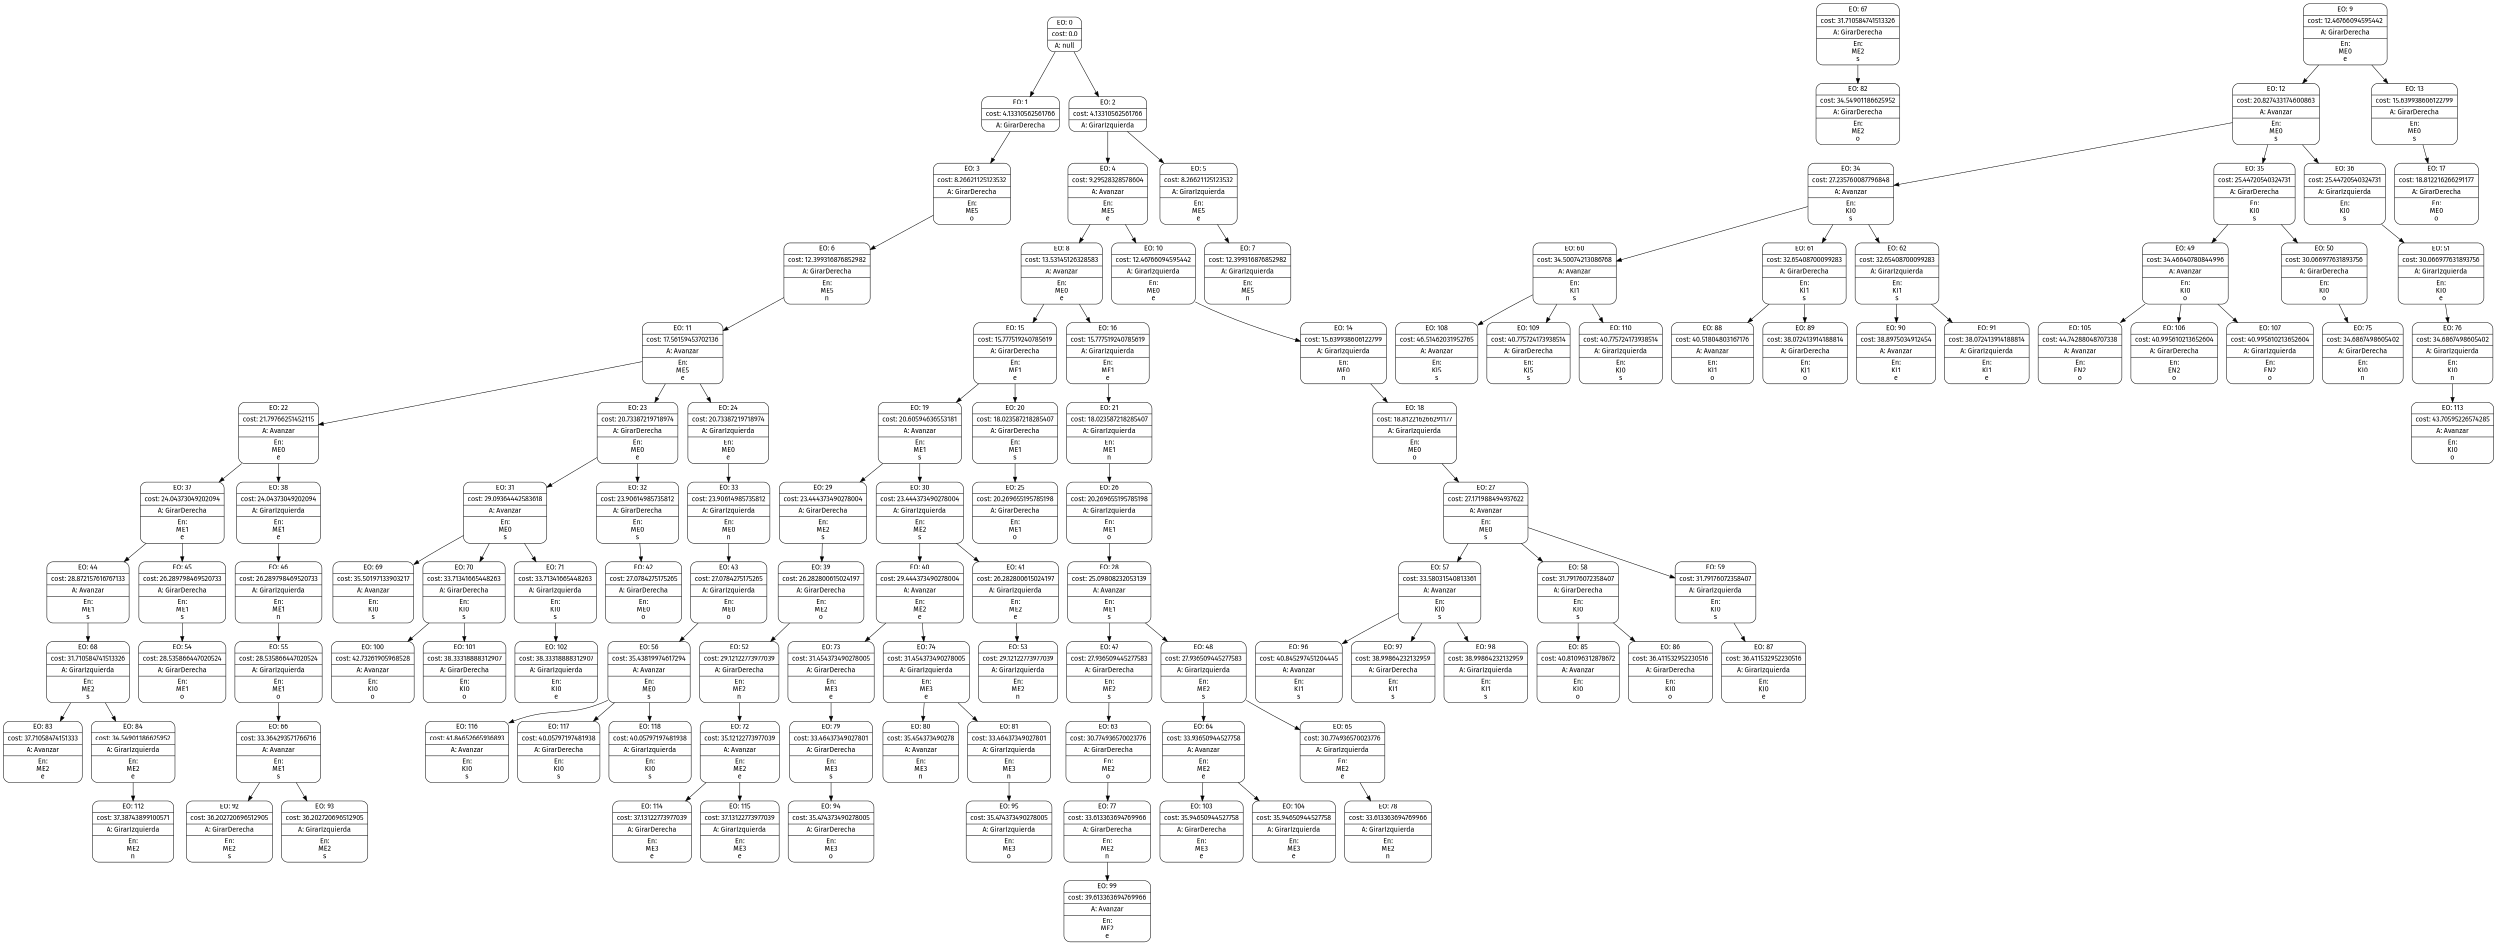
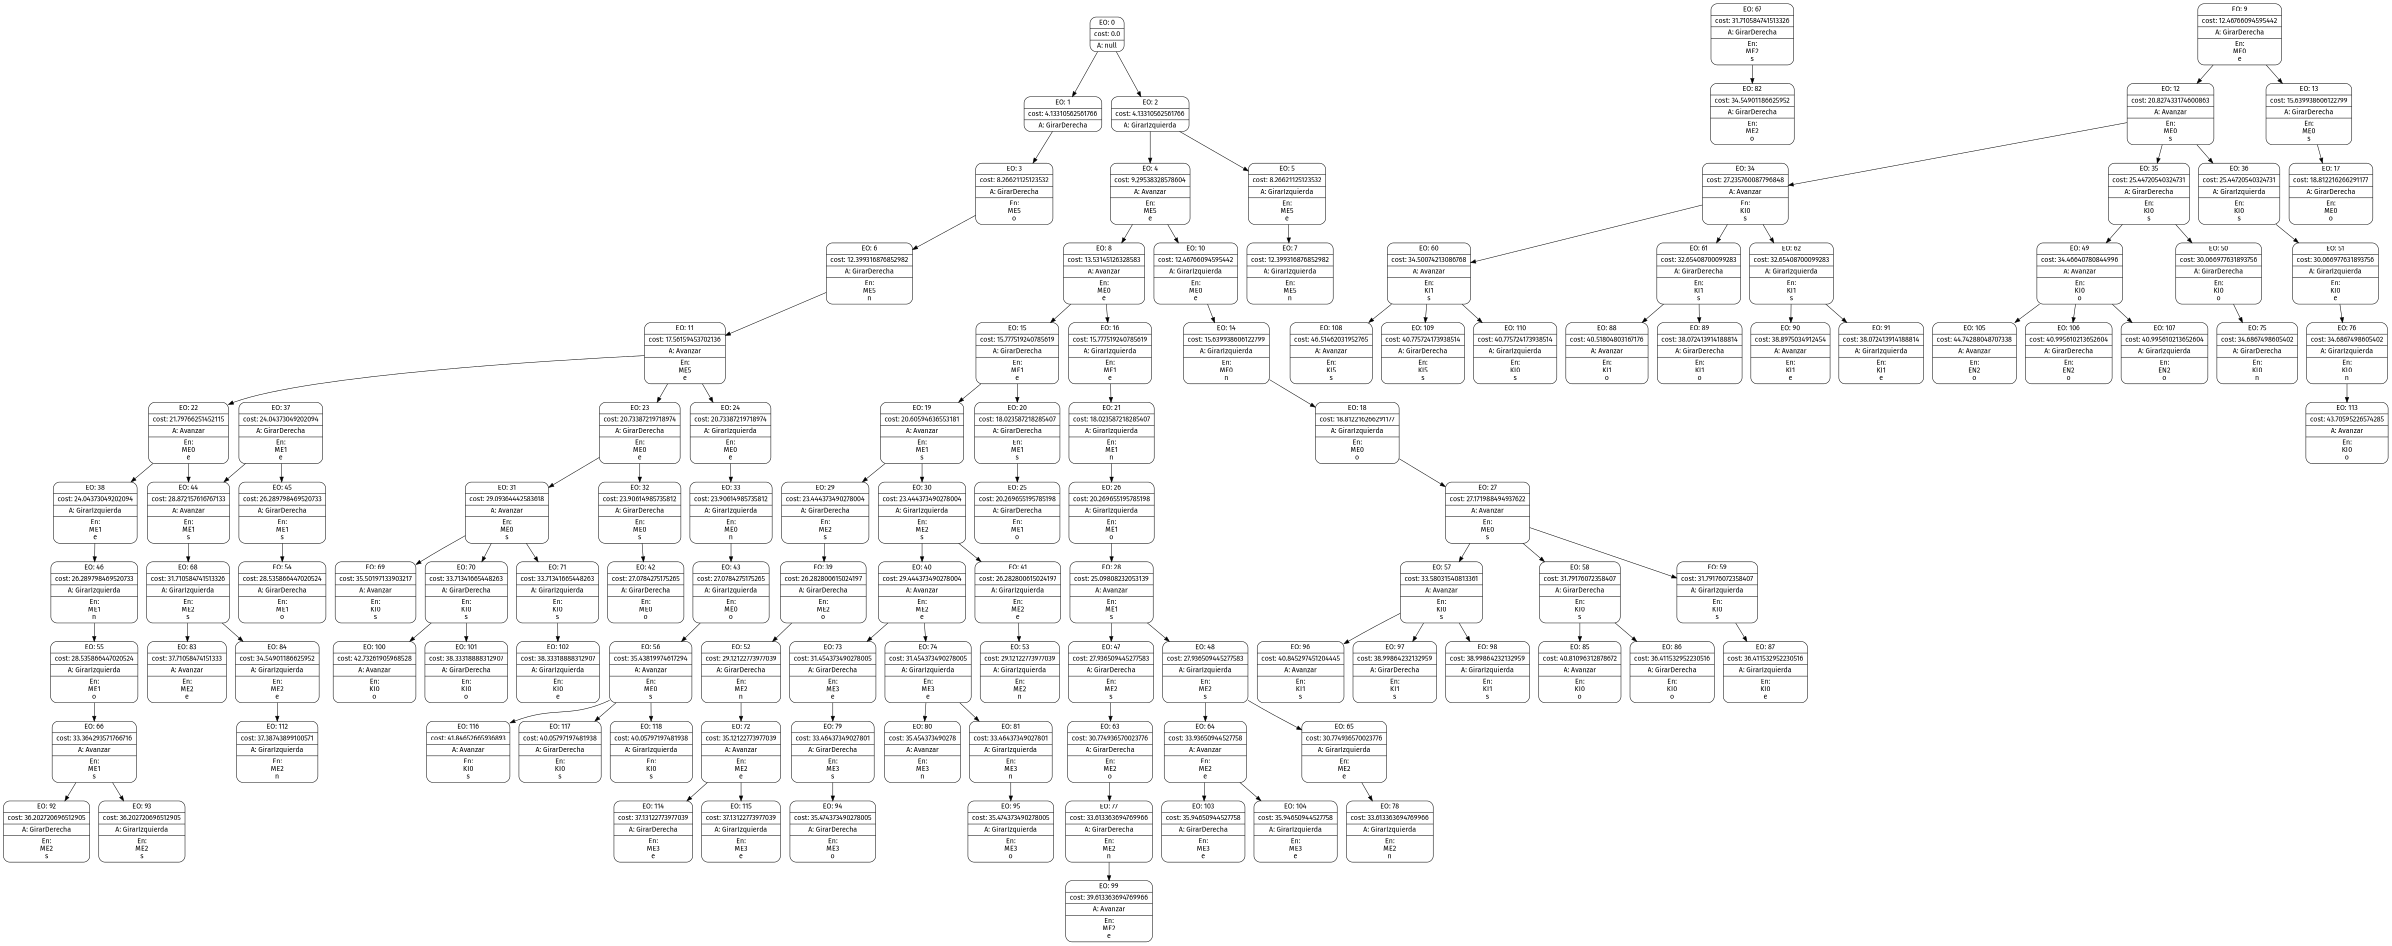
(1108, 180) -> (1150, 180)
(232, 471) -> (189, 470)
